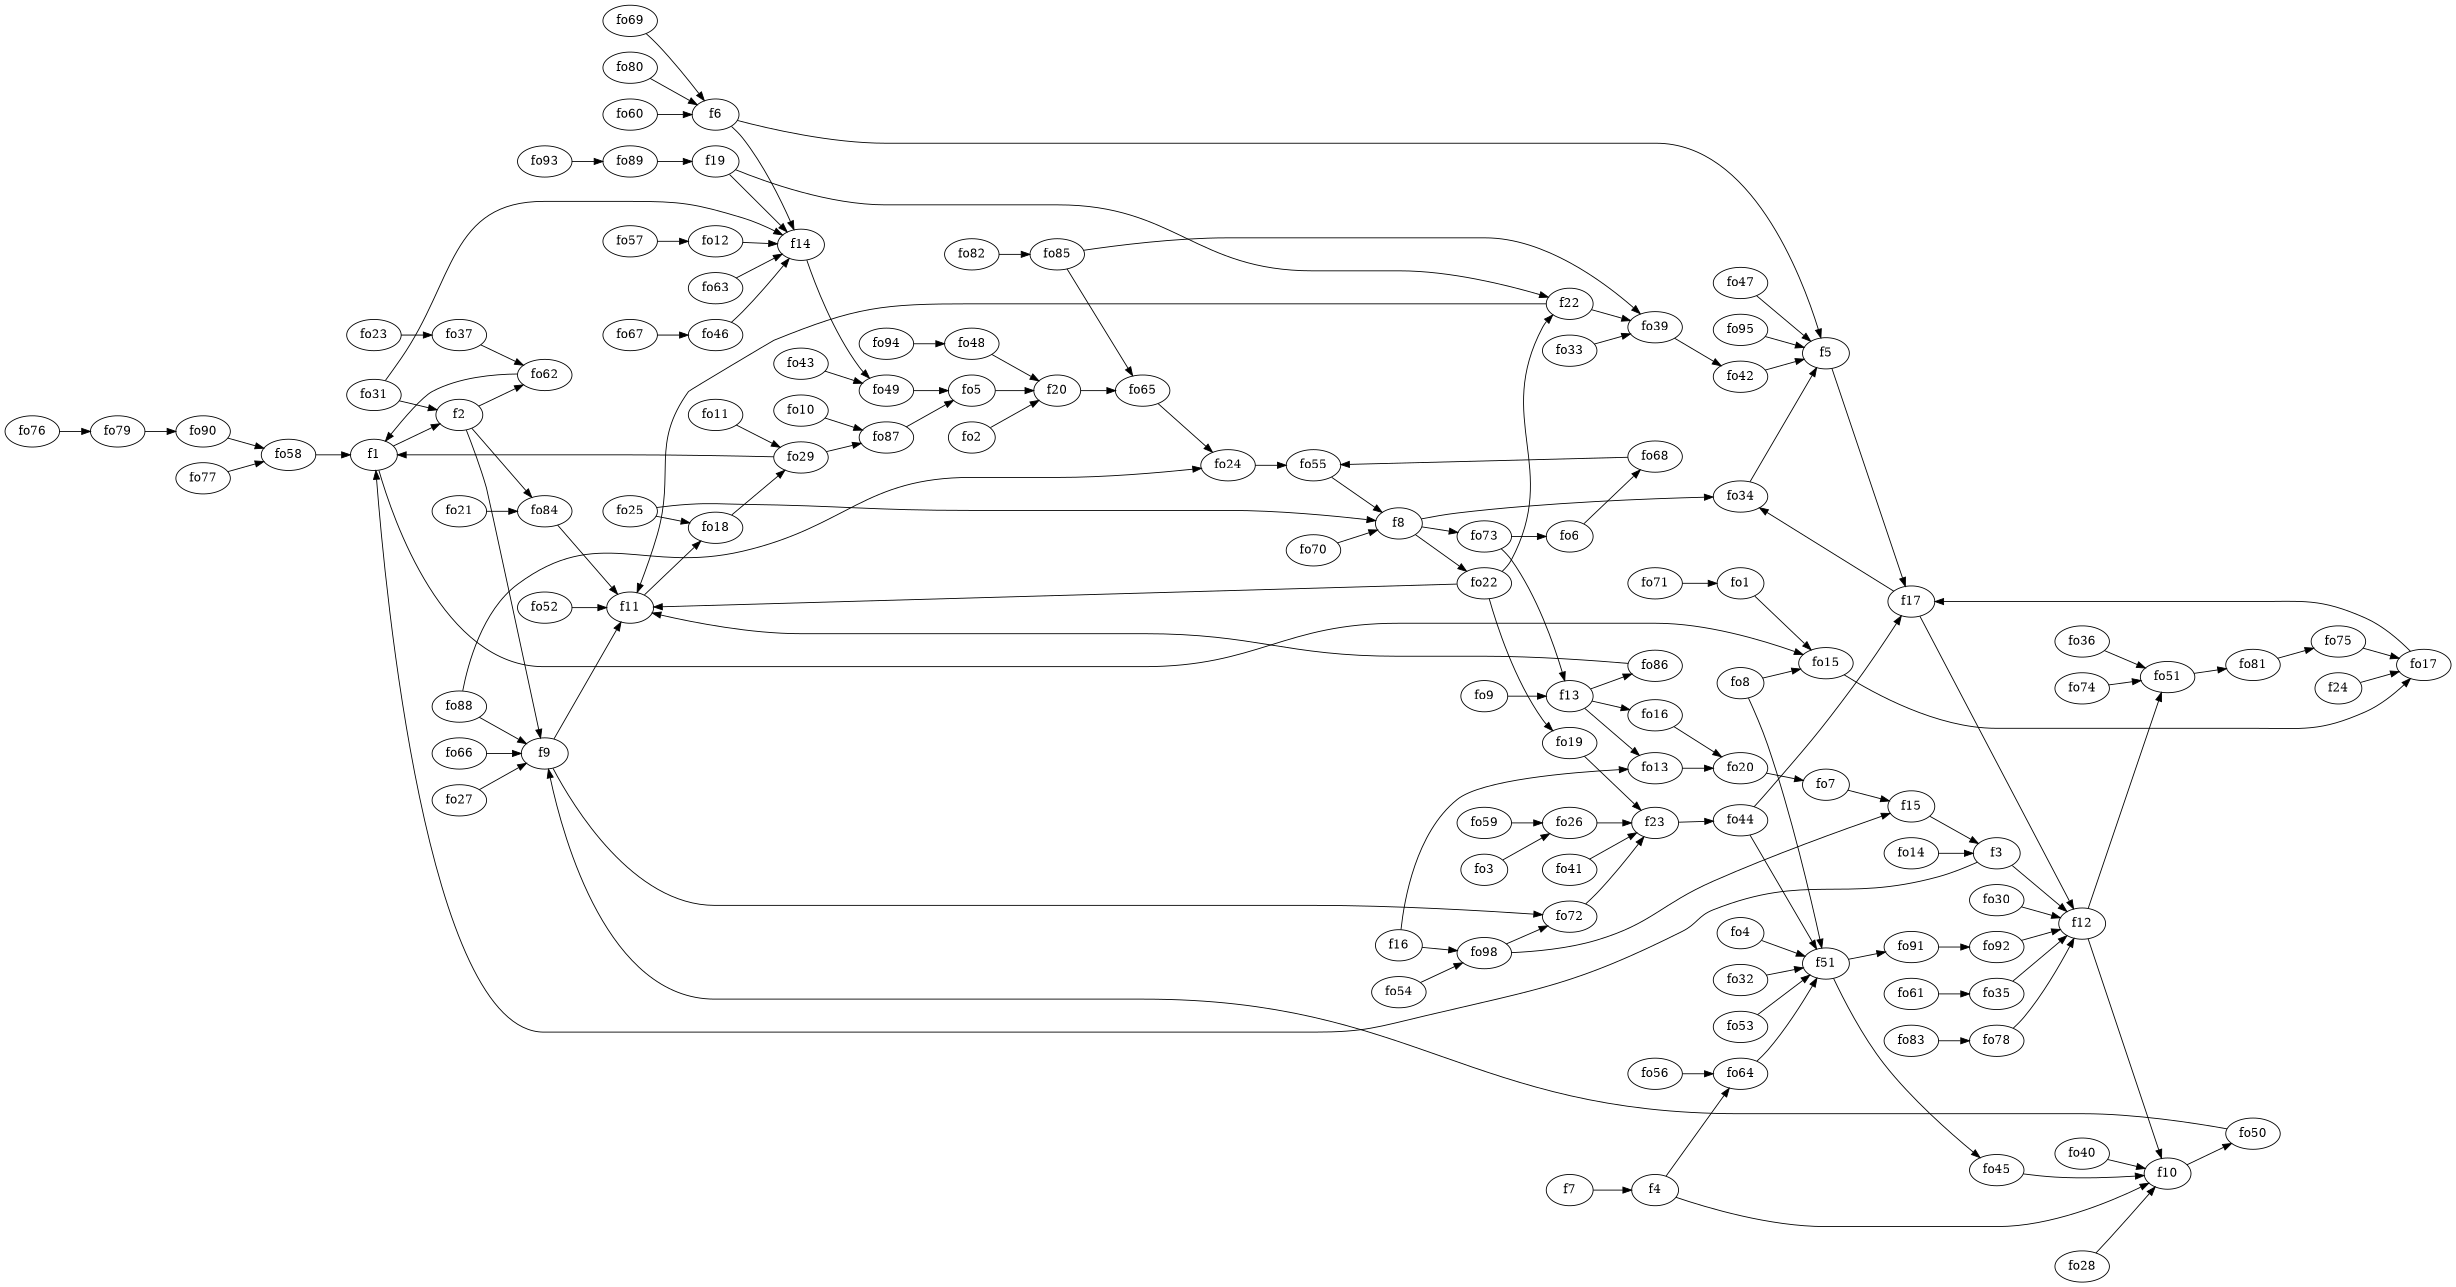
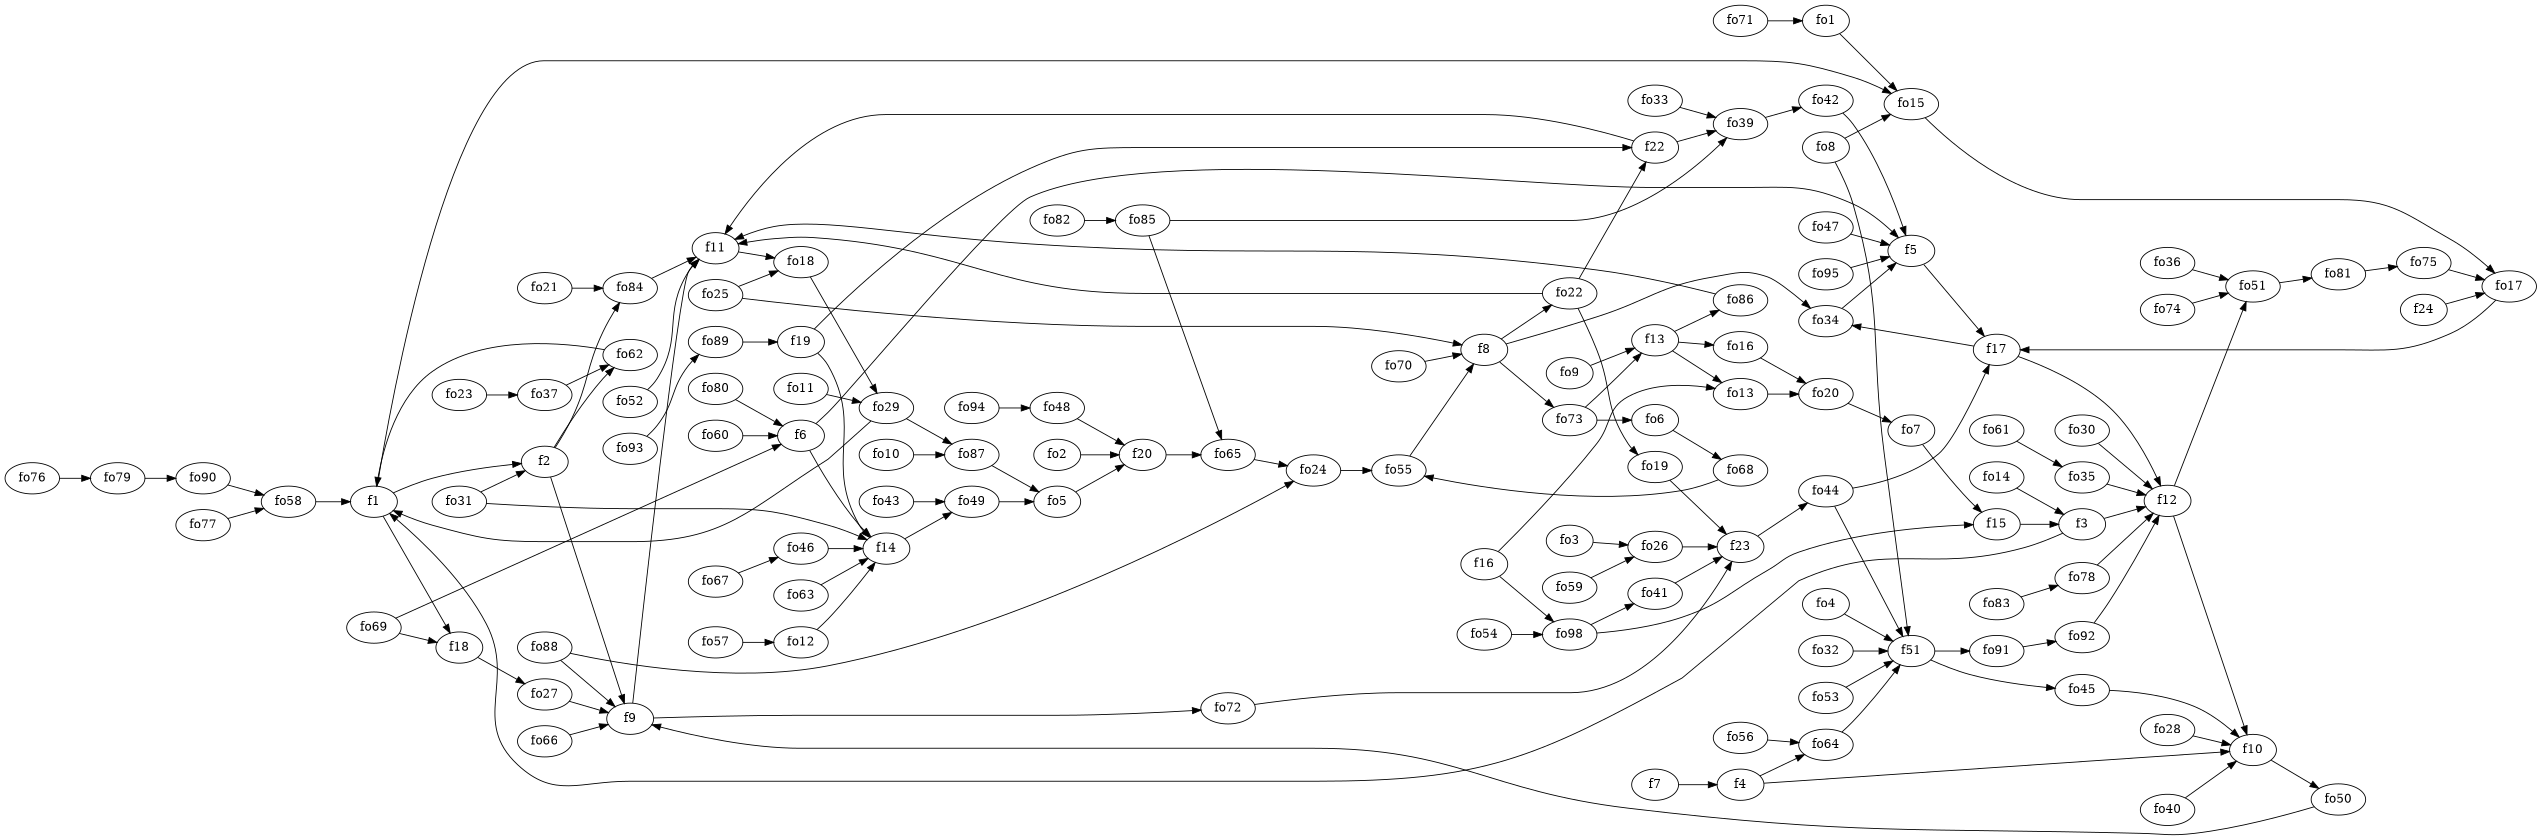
none -> (459, 648)
(1523, 937) -> (1608, 616)
